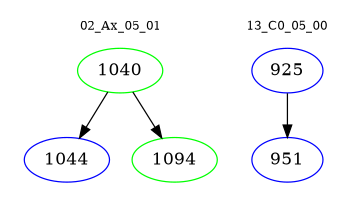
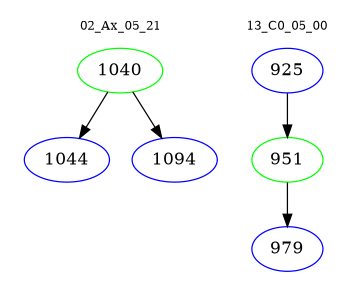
(121, 27) -> (121, 27)
(175, 160) -> (175, 160)
(287, 160) -> (287, 160)
none -> (287, 249)
